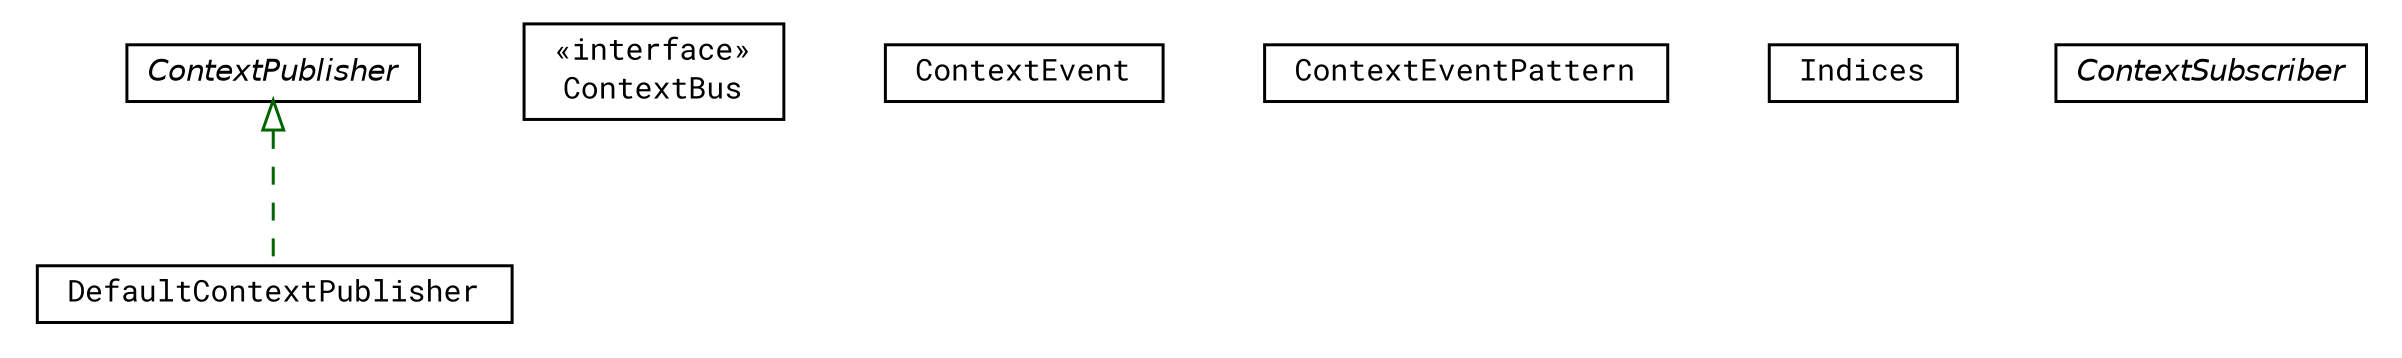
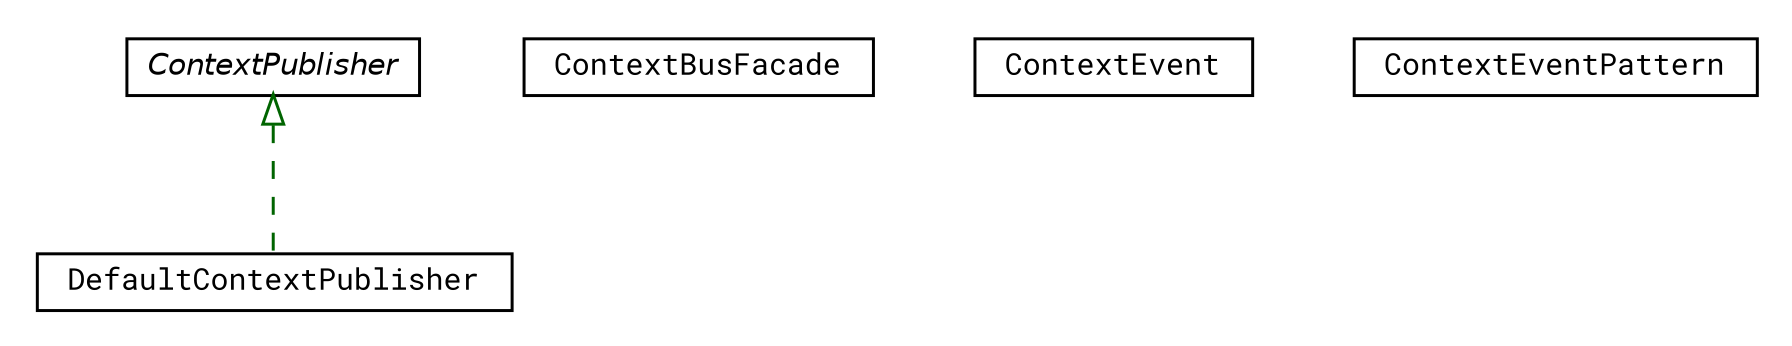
none -> (697, 66)
(652, 72) -> none
(1862, 72) -> none
(2211, 72) -> none
